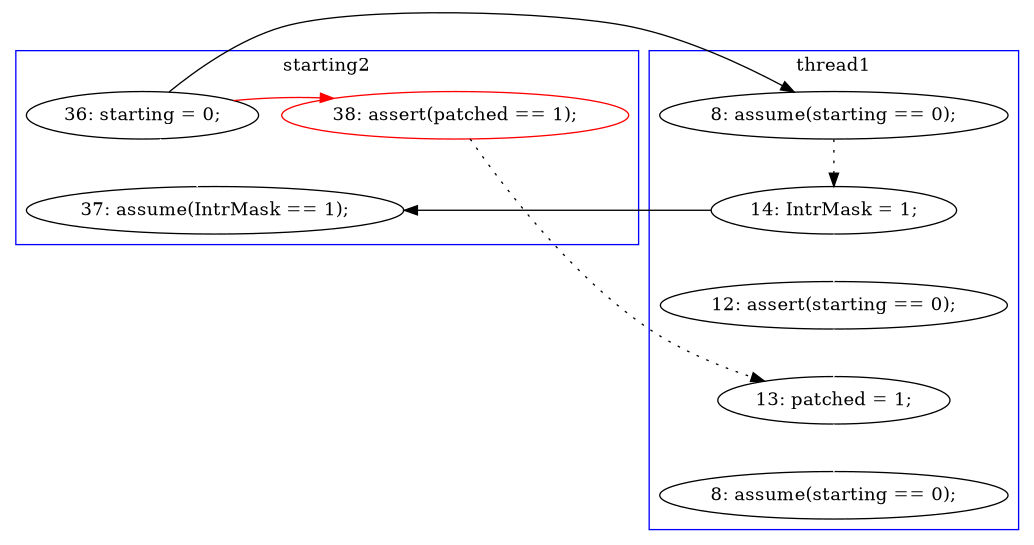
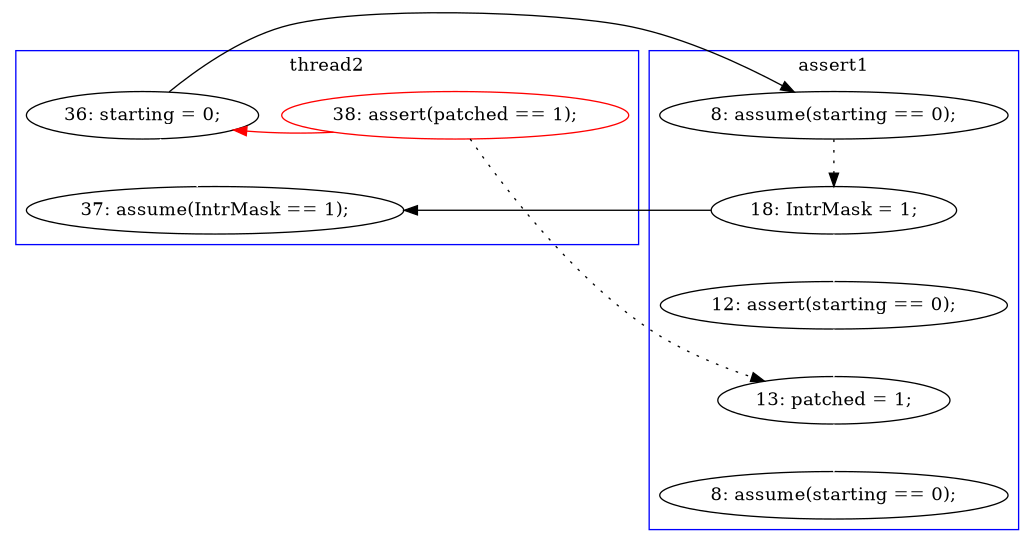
(327, 66) -> (327, 66)
(834, 66) -> (834, 66)
(277, 98) -> (290, 133)
(834, 210) -> (834, 210)
